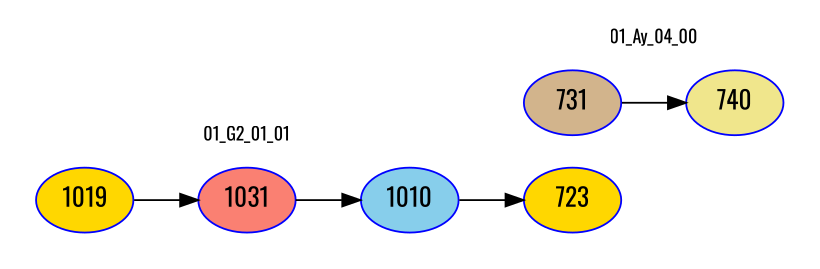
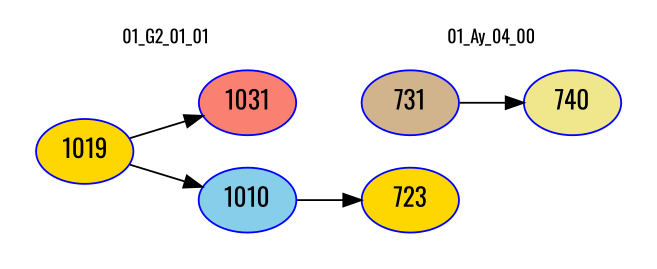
(319, 200) -> (157, 173)
